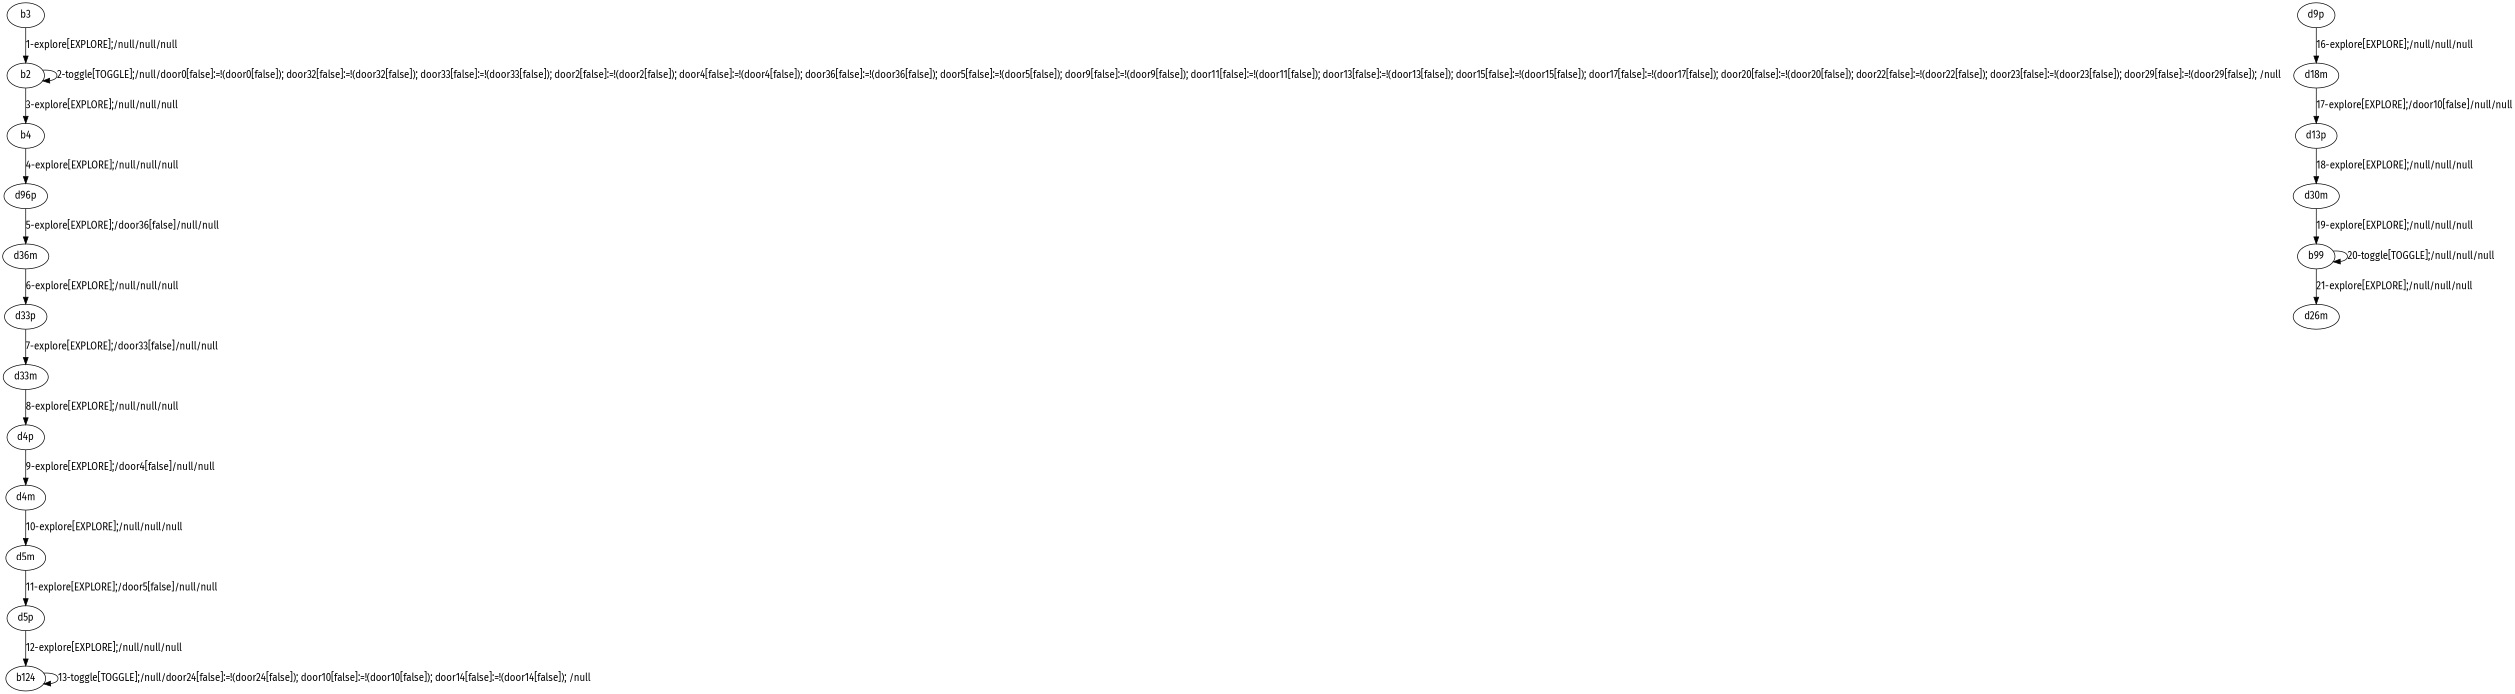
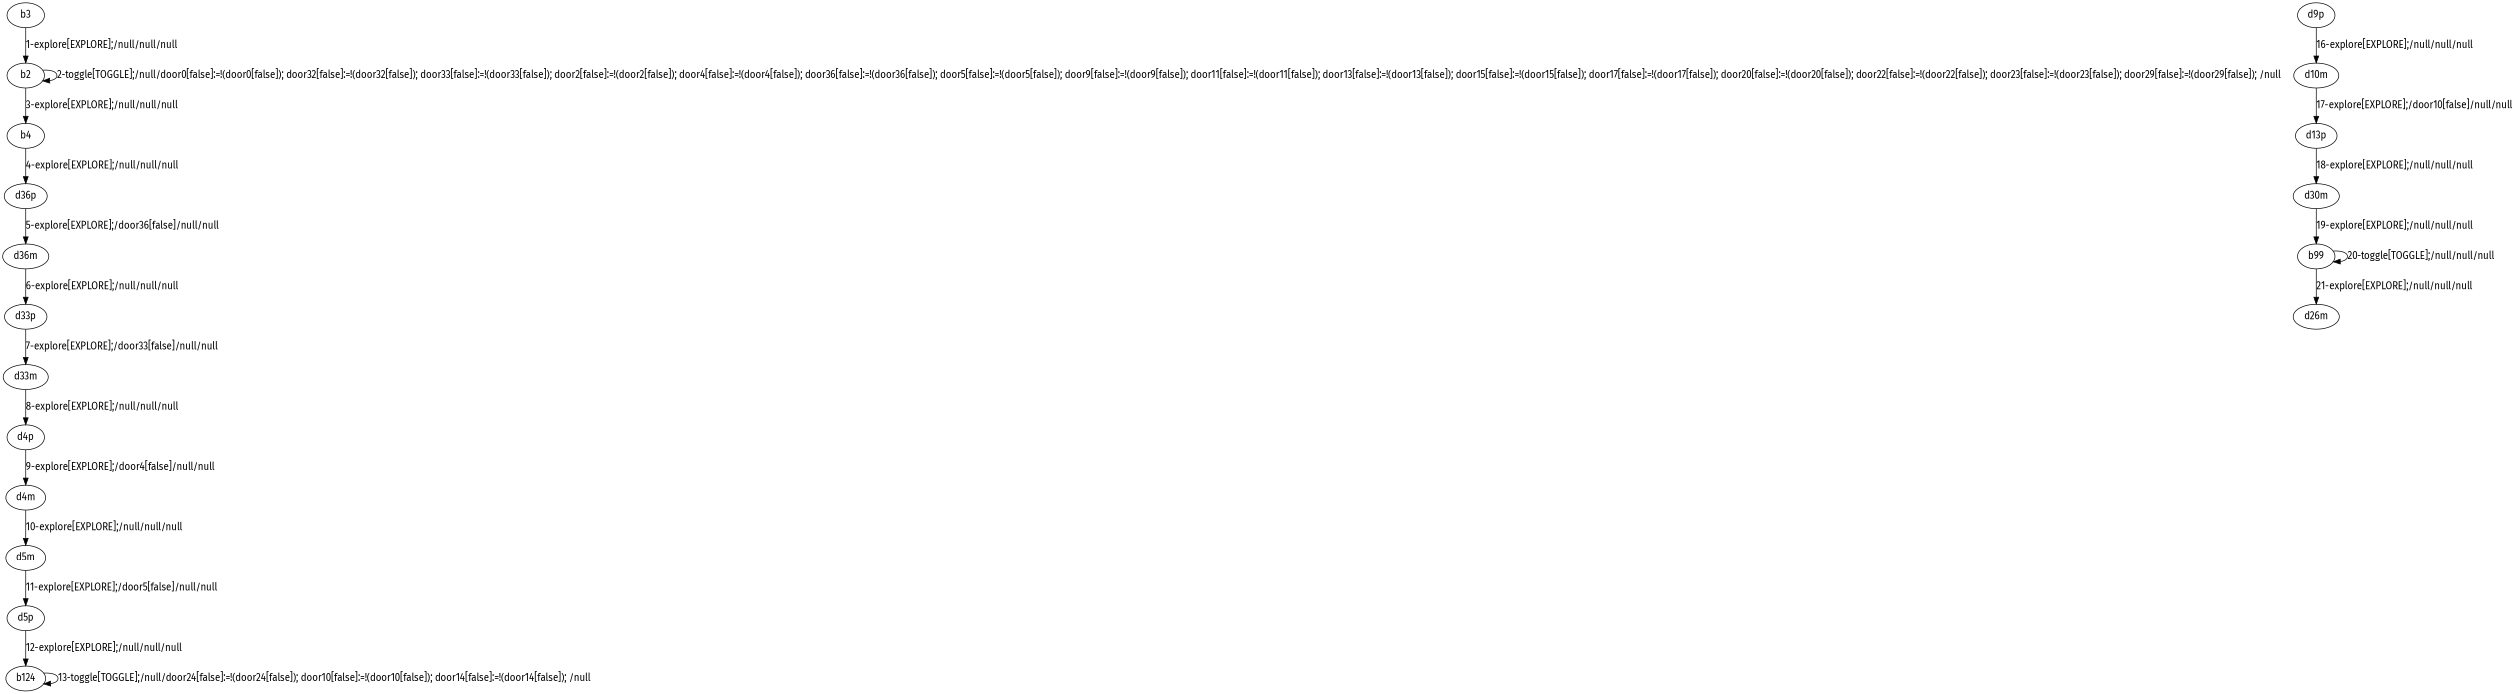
(2316, 76) -> (2316, 76)
(26, 196) -> (26, 196)
